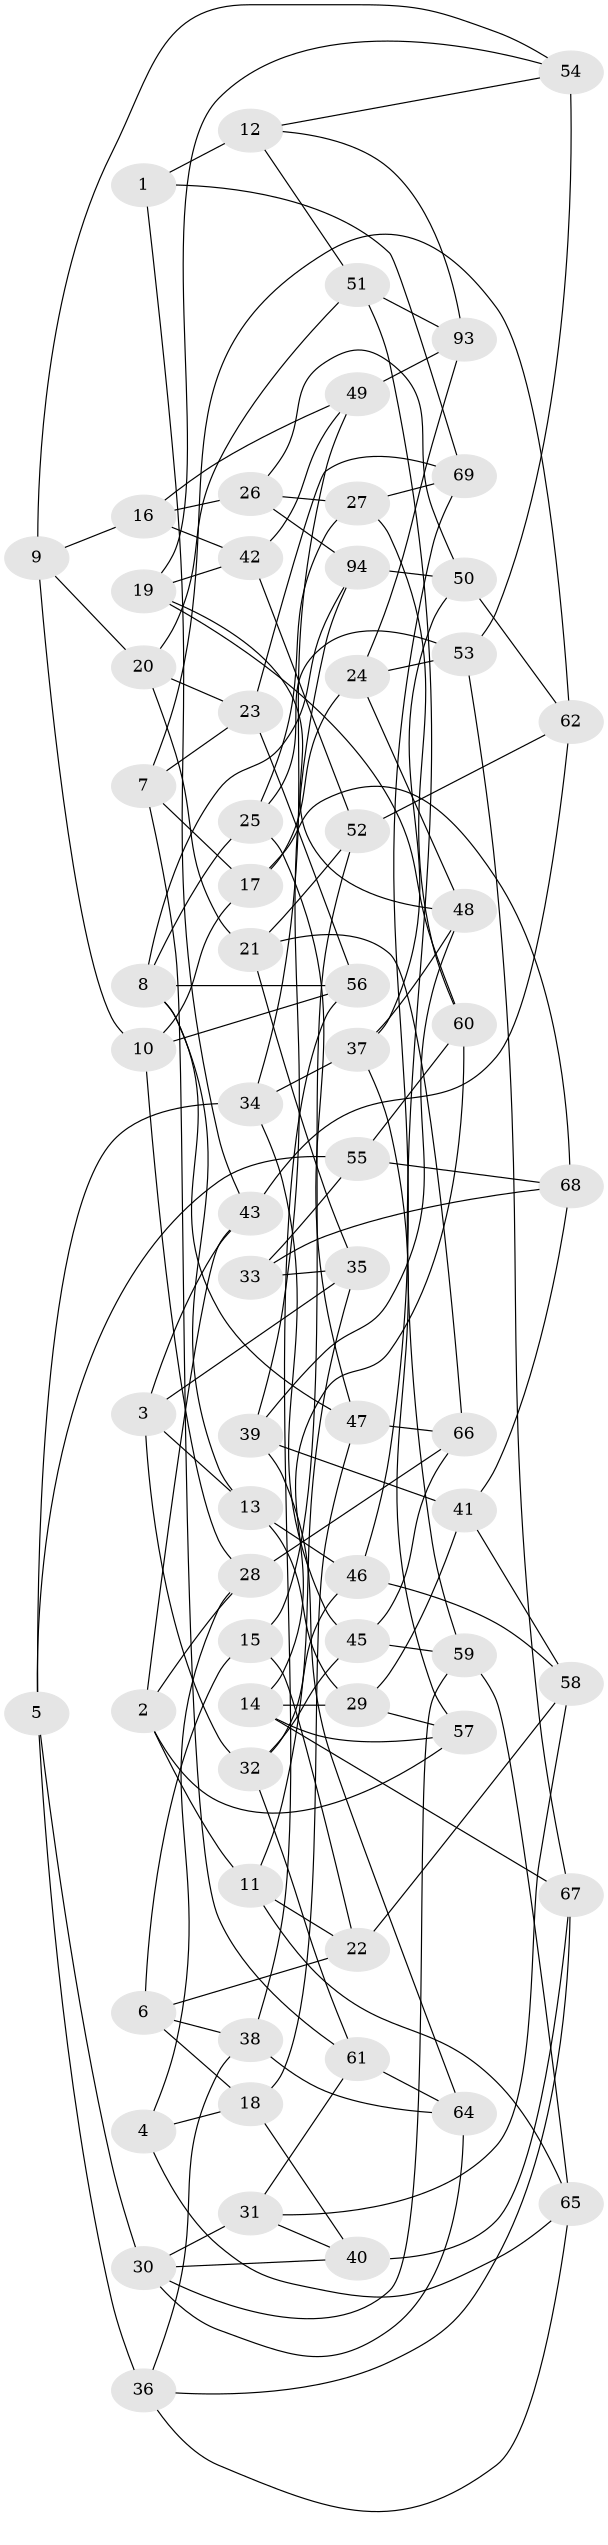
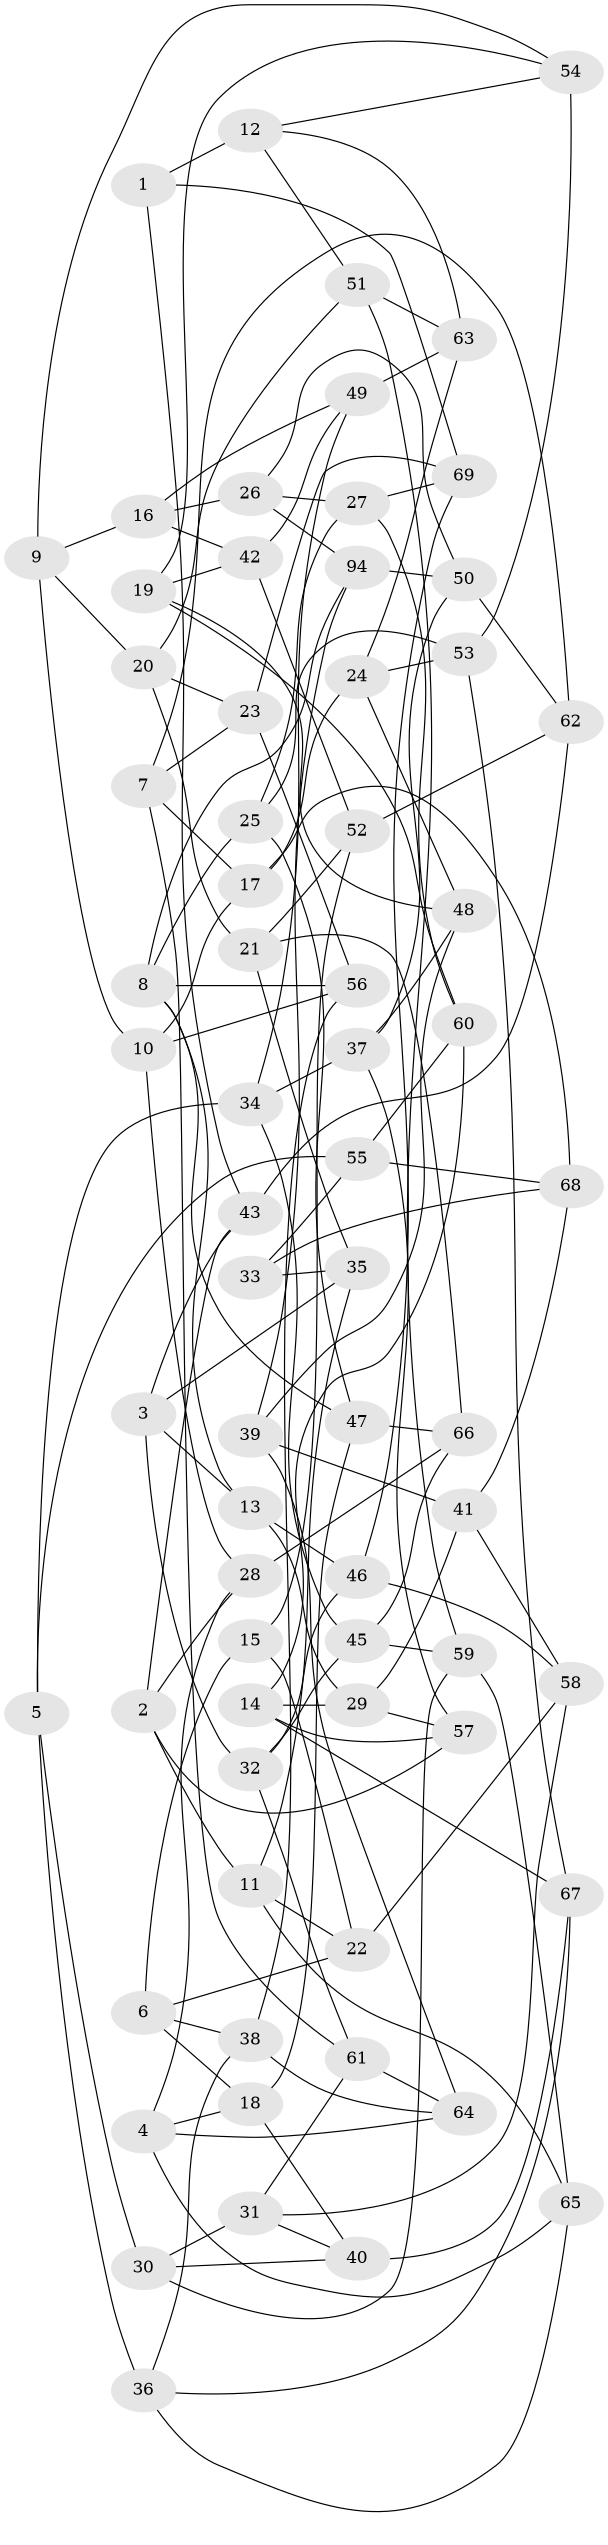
(464, 340) -> (464, 340)
(373, 2340) -> (292, 2136)
